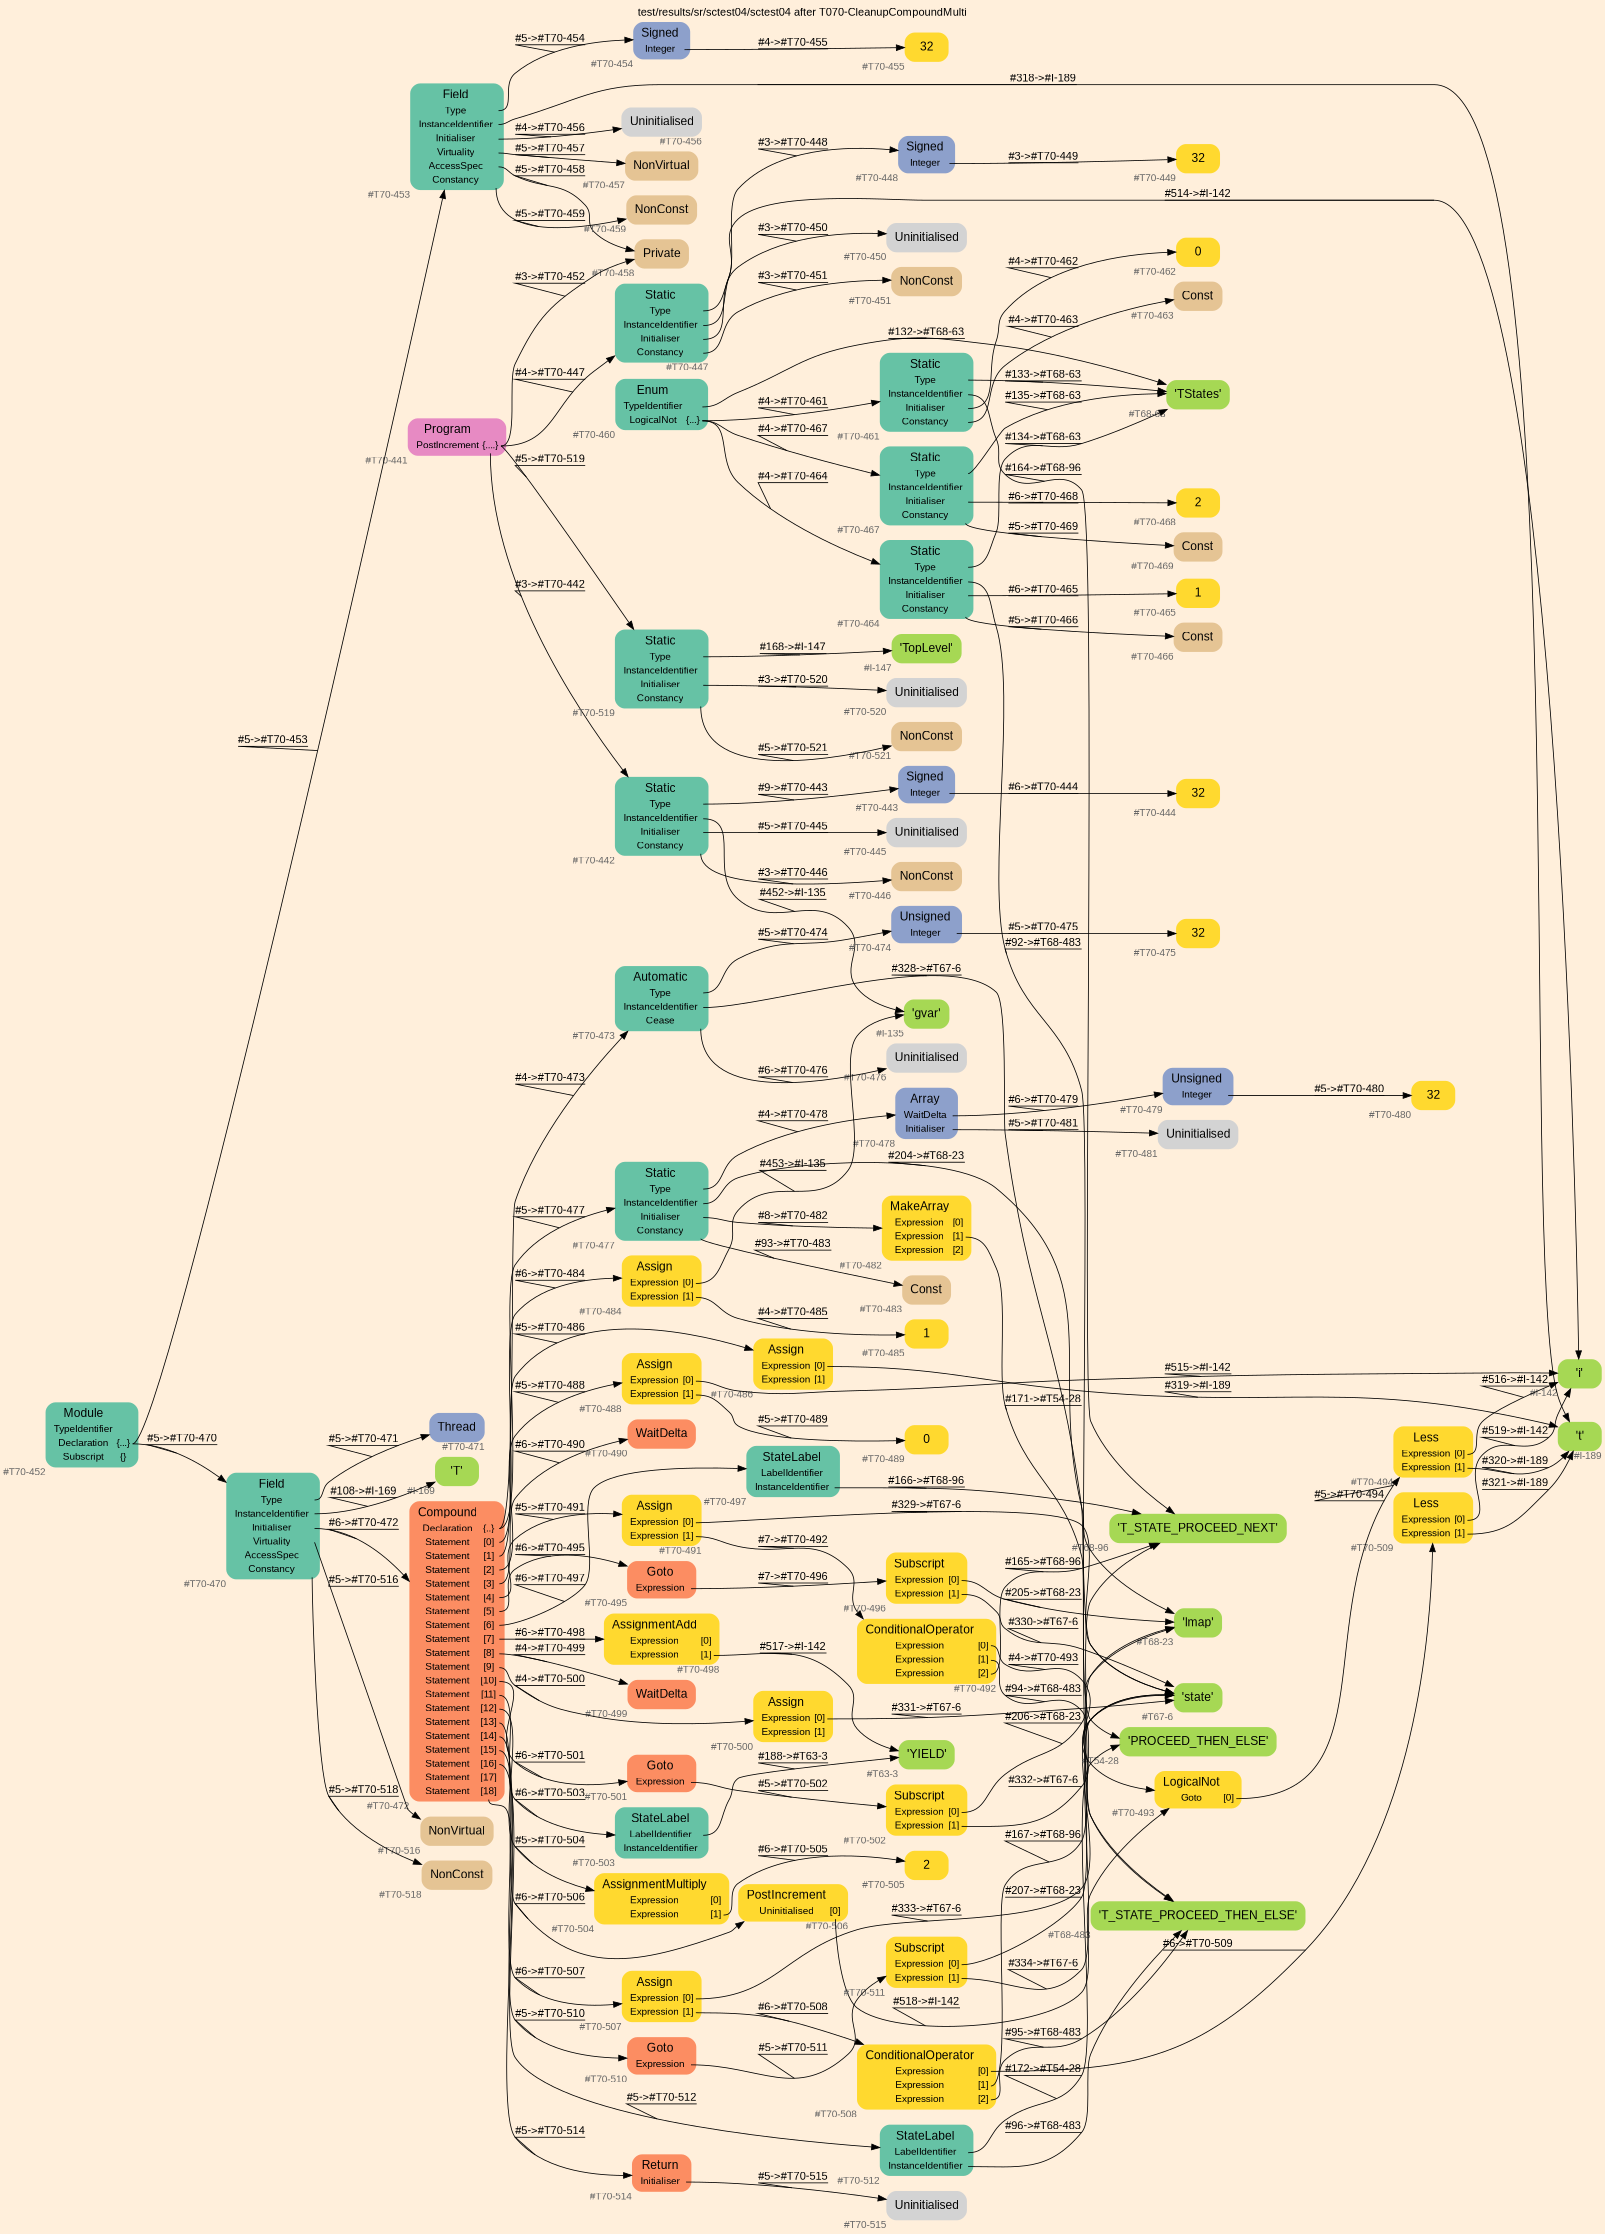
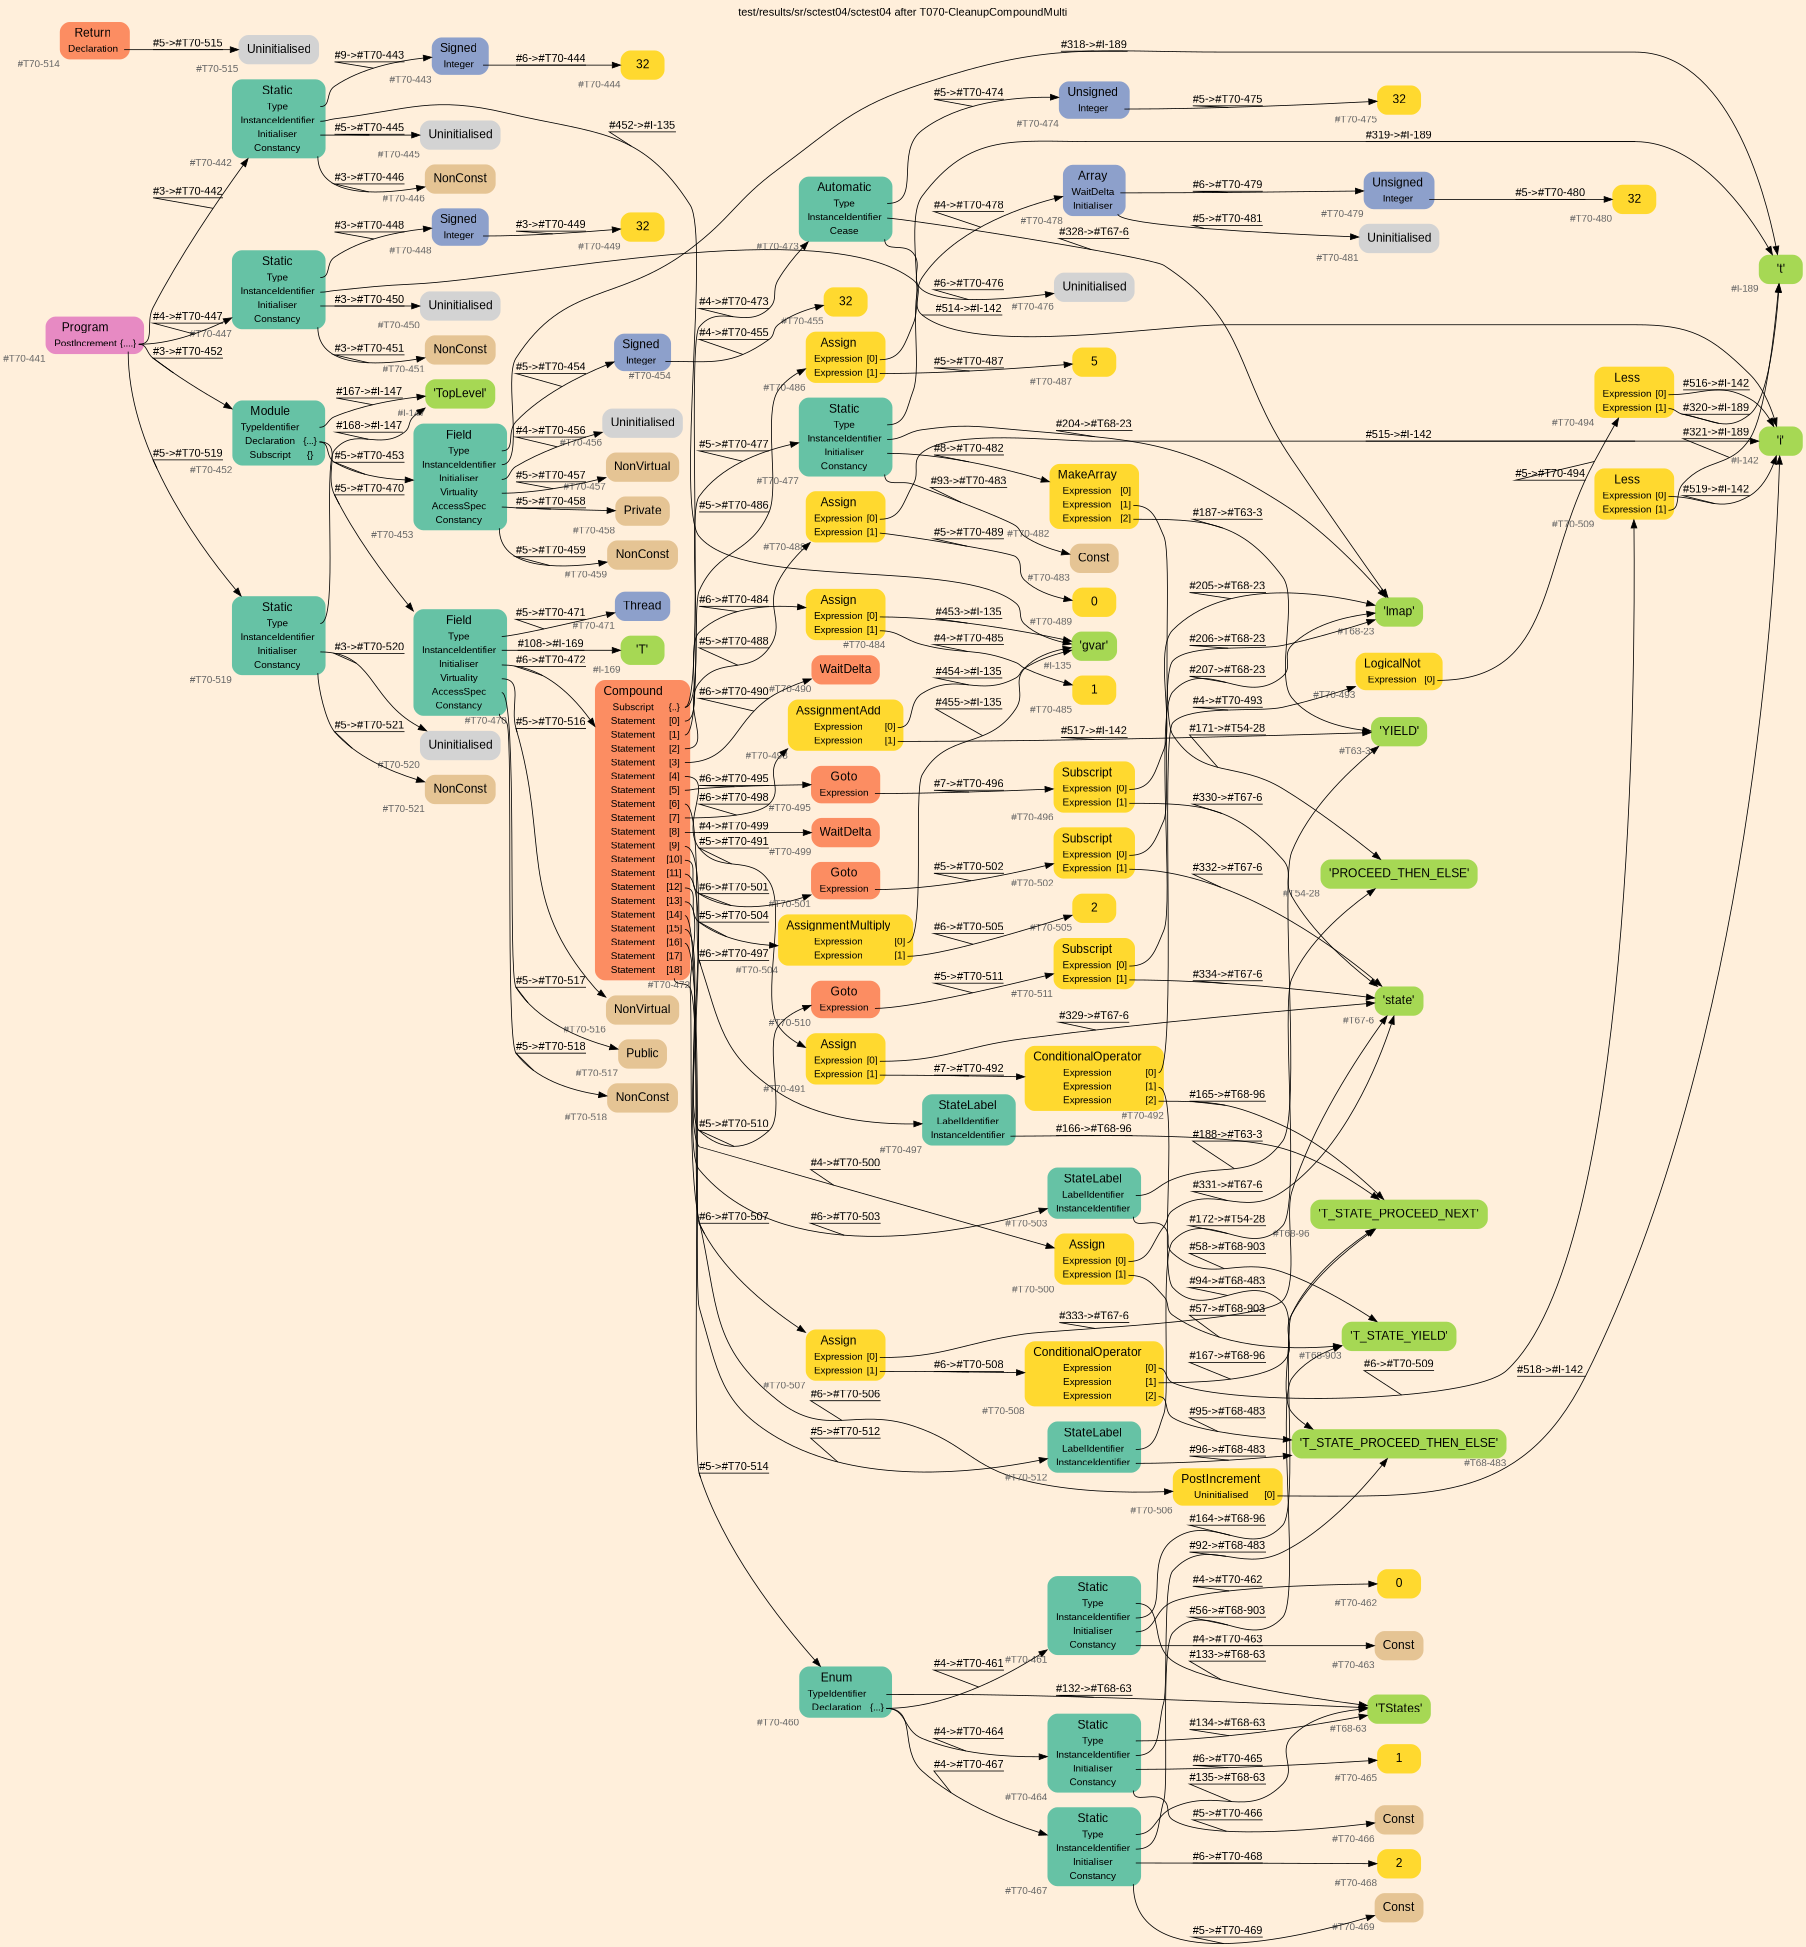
(531, 334) -> (179, 377)
none -> (1094, 362)
none -> (366, 406)
(653, 420) -> (837, 1708)
none -> (1286, 584)
none -> (974, 685)
none -> (932, 761)
none -> (643, 1054)
(1014, 1191) -> (1207, 303)
none -> (1399, 1336)
(448, 1528) -> (633, 707)
(1192, 1798) -> (1393, 680)
(1028, 2017) -> (1687, 1103)
(507, 2045) -> (696, 1331)
(660, 2181) -> (93, 49)
